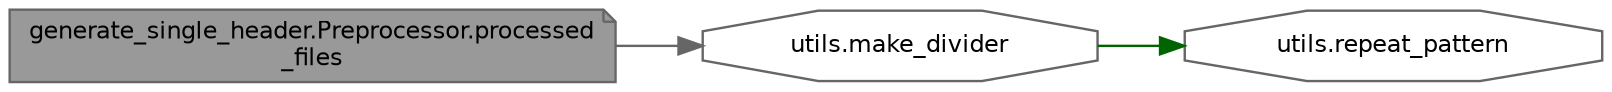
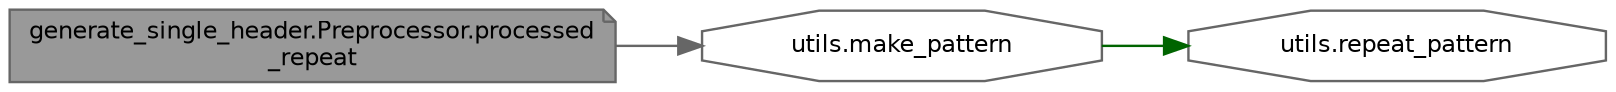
(313, 46) -> (313, 46)
(900, 46) -> (902, 46)
